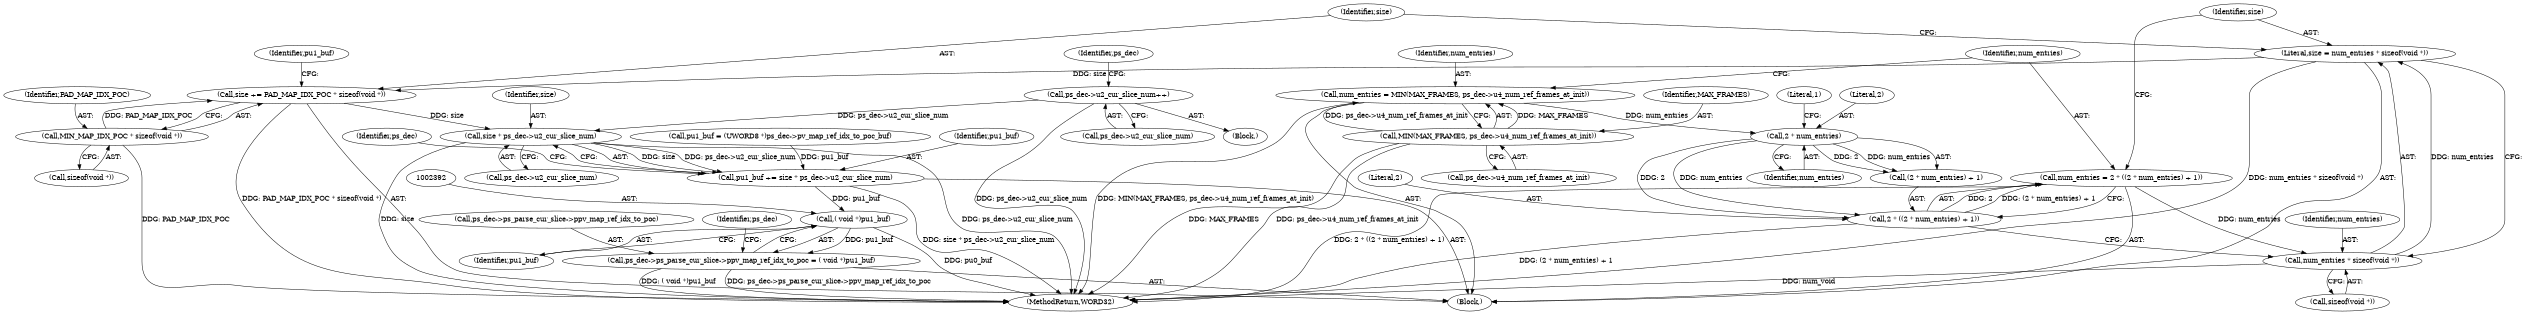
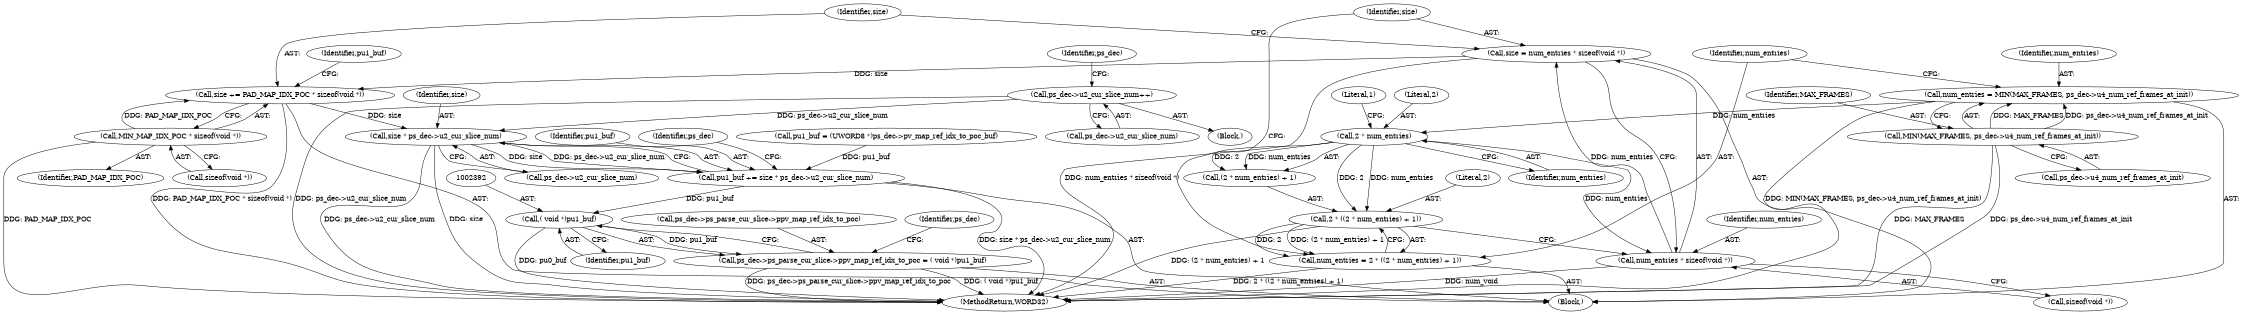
(2355, 54) -> (1556, 54)
(76, 116) -> (133, 156)
(2215, 227) -> (1582, 161)
